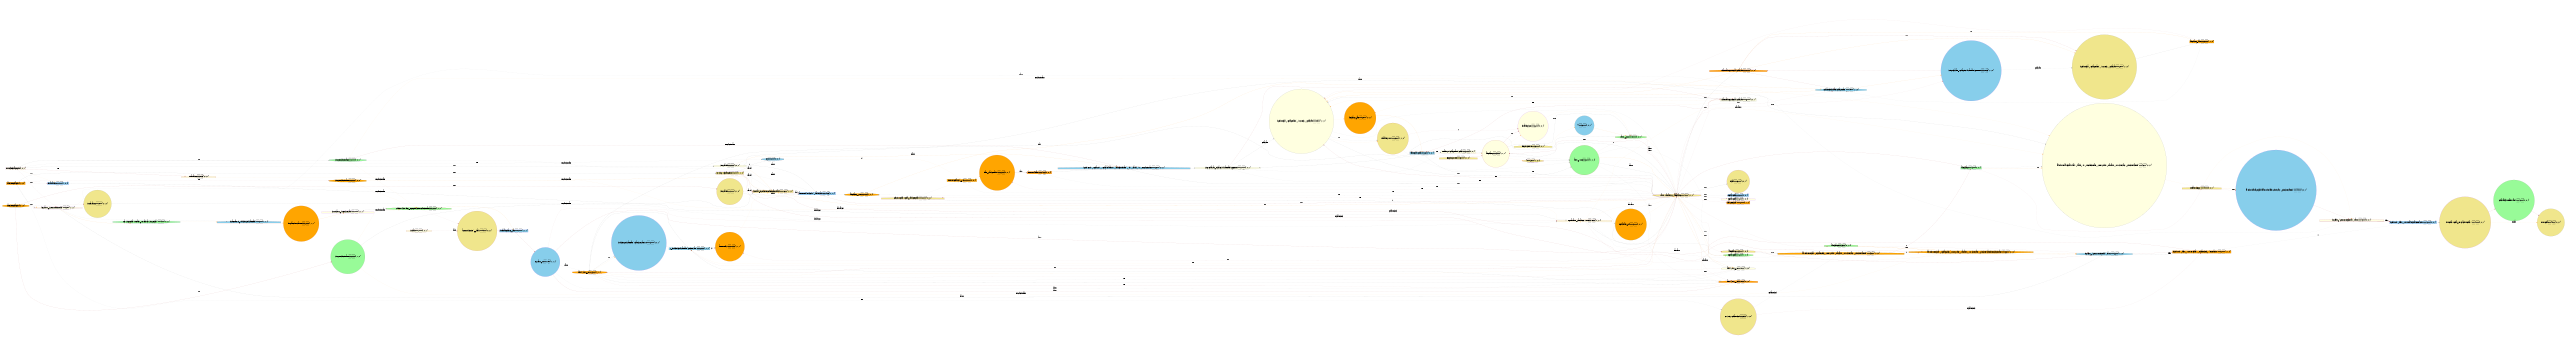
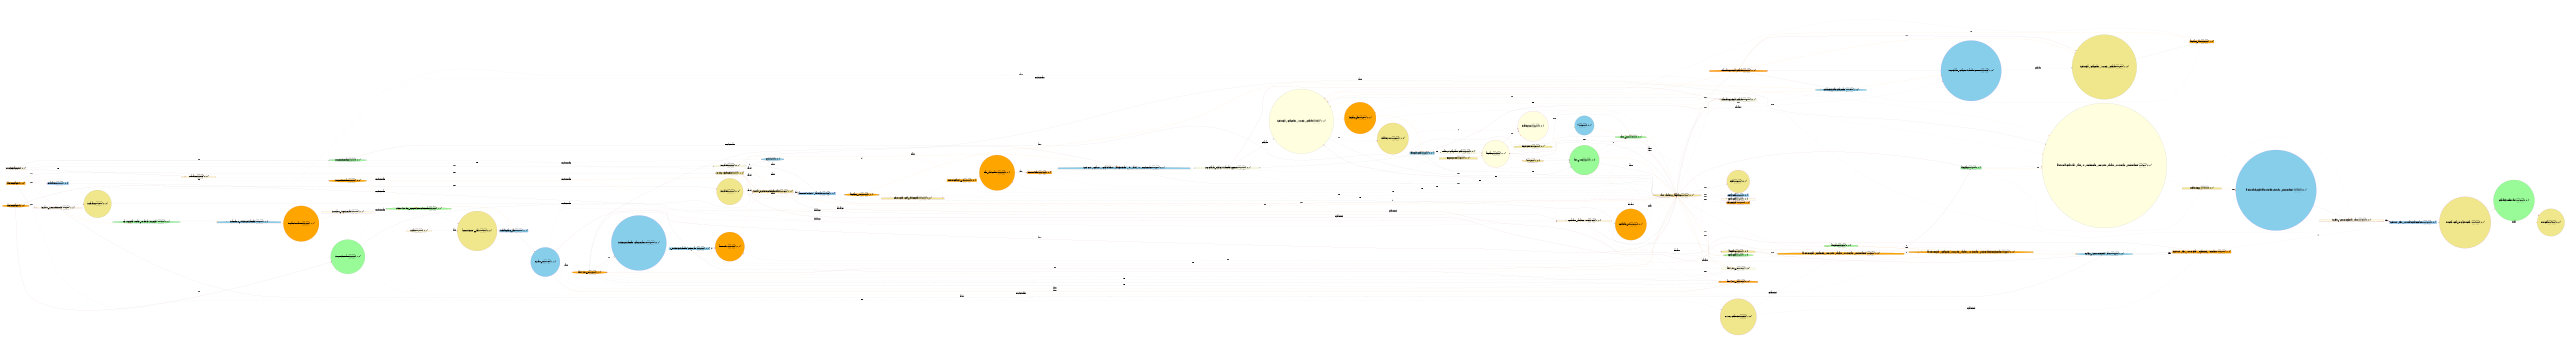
(1039, 145) -> (1039, 145)
(1650, 206) -> (1650, 206)
